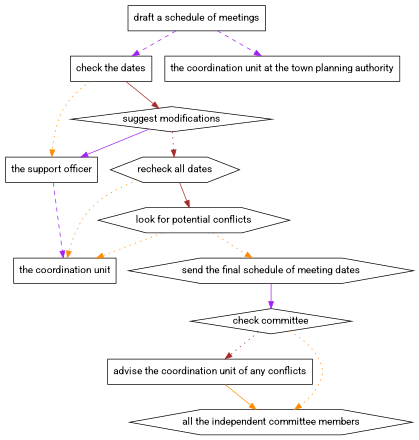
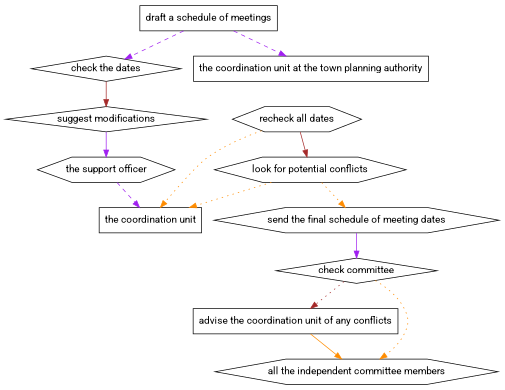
(111, 69) -> (106, 69)
(63, 111) -> none
(173, 141) -> none
(52, 170) -> (106, 170)
